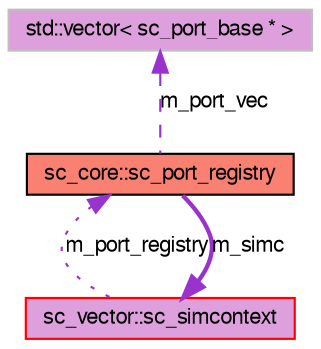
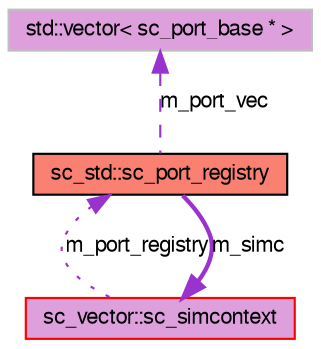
(160, 174) -> (160, 174)
